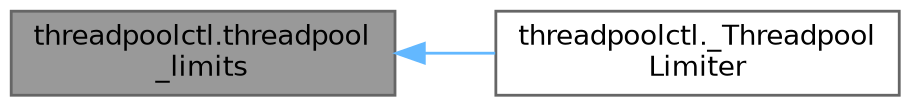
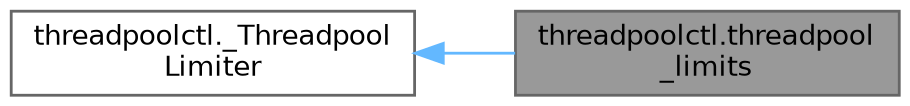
(460, 53) -> (479, 53)
